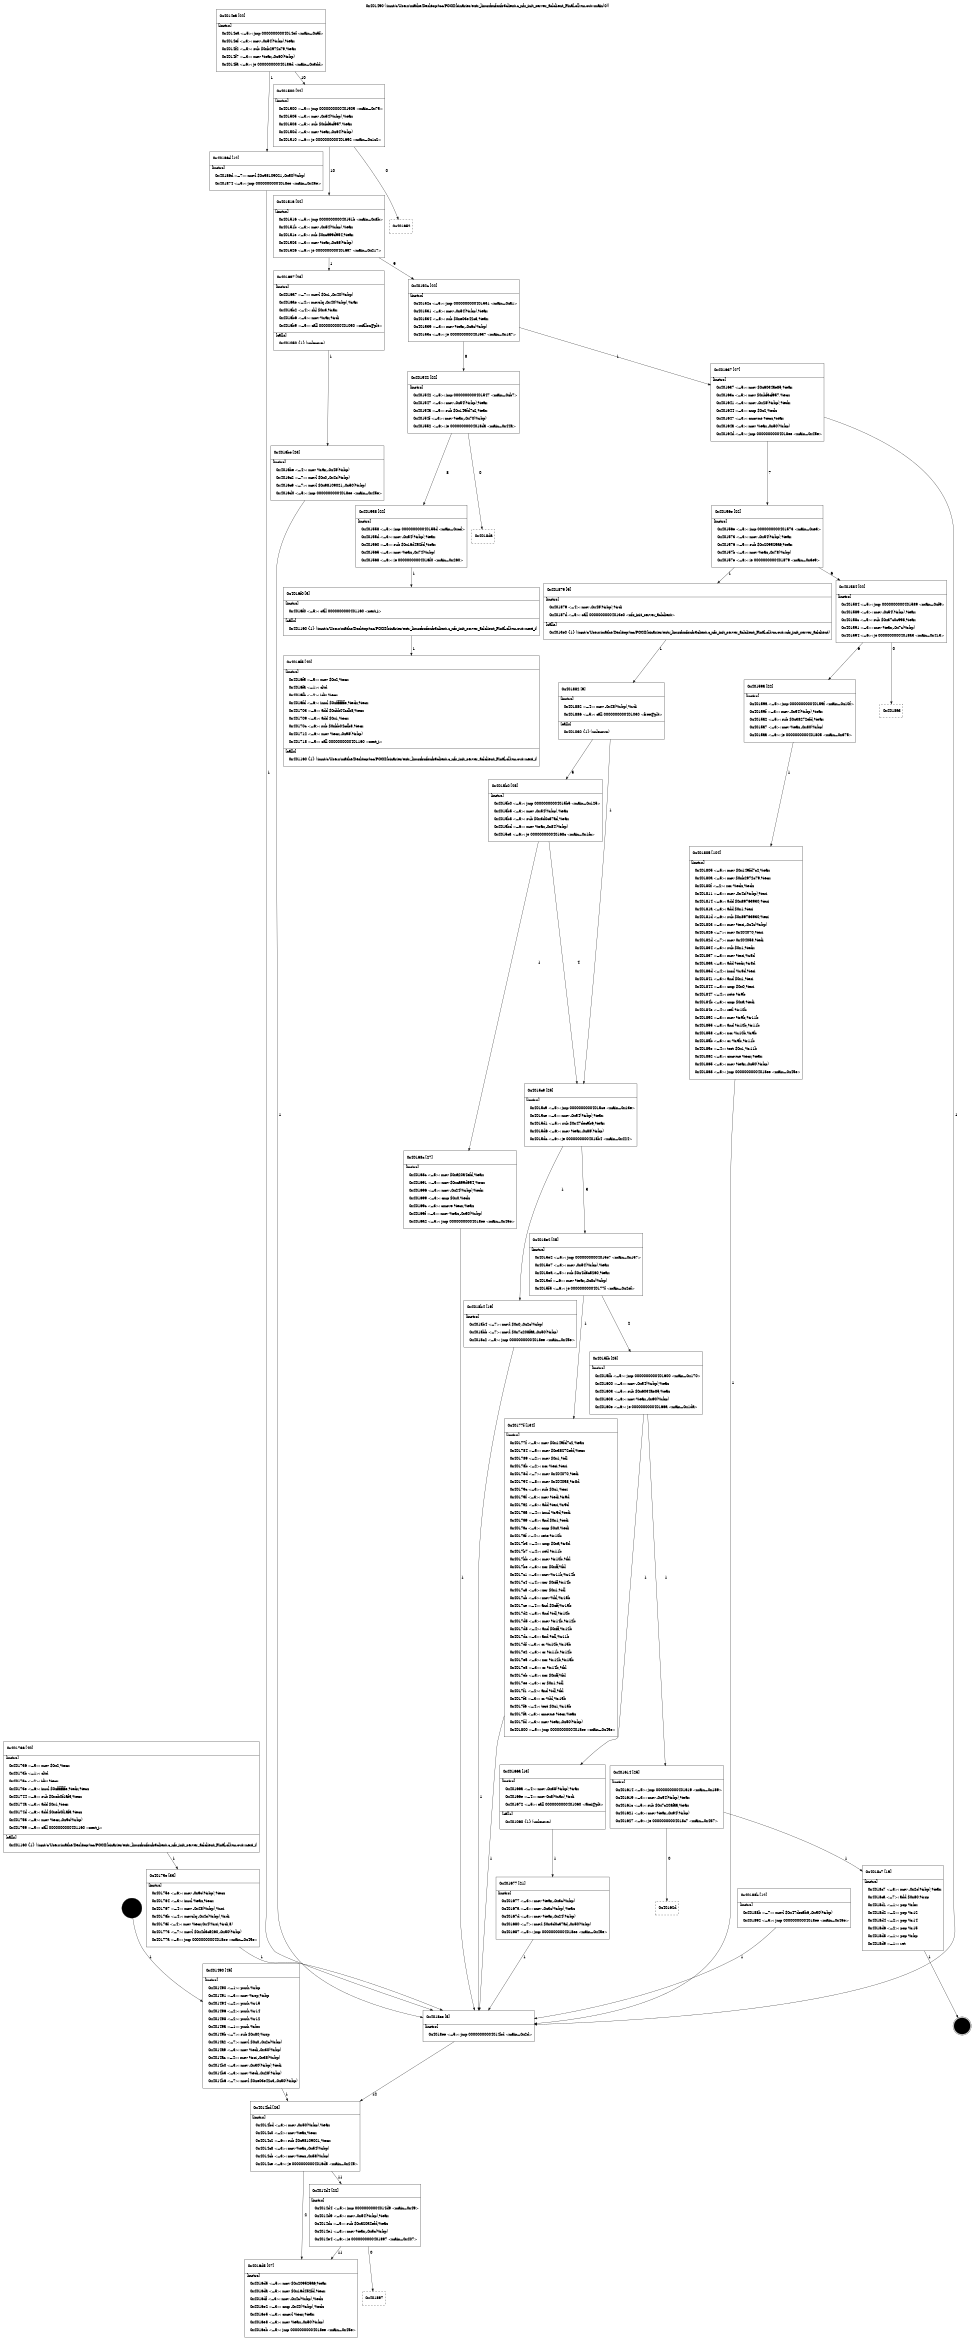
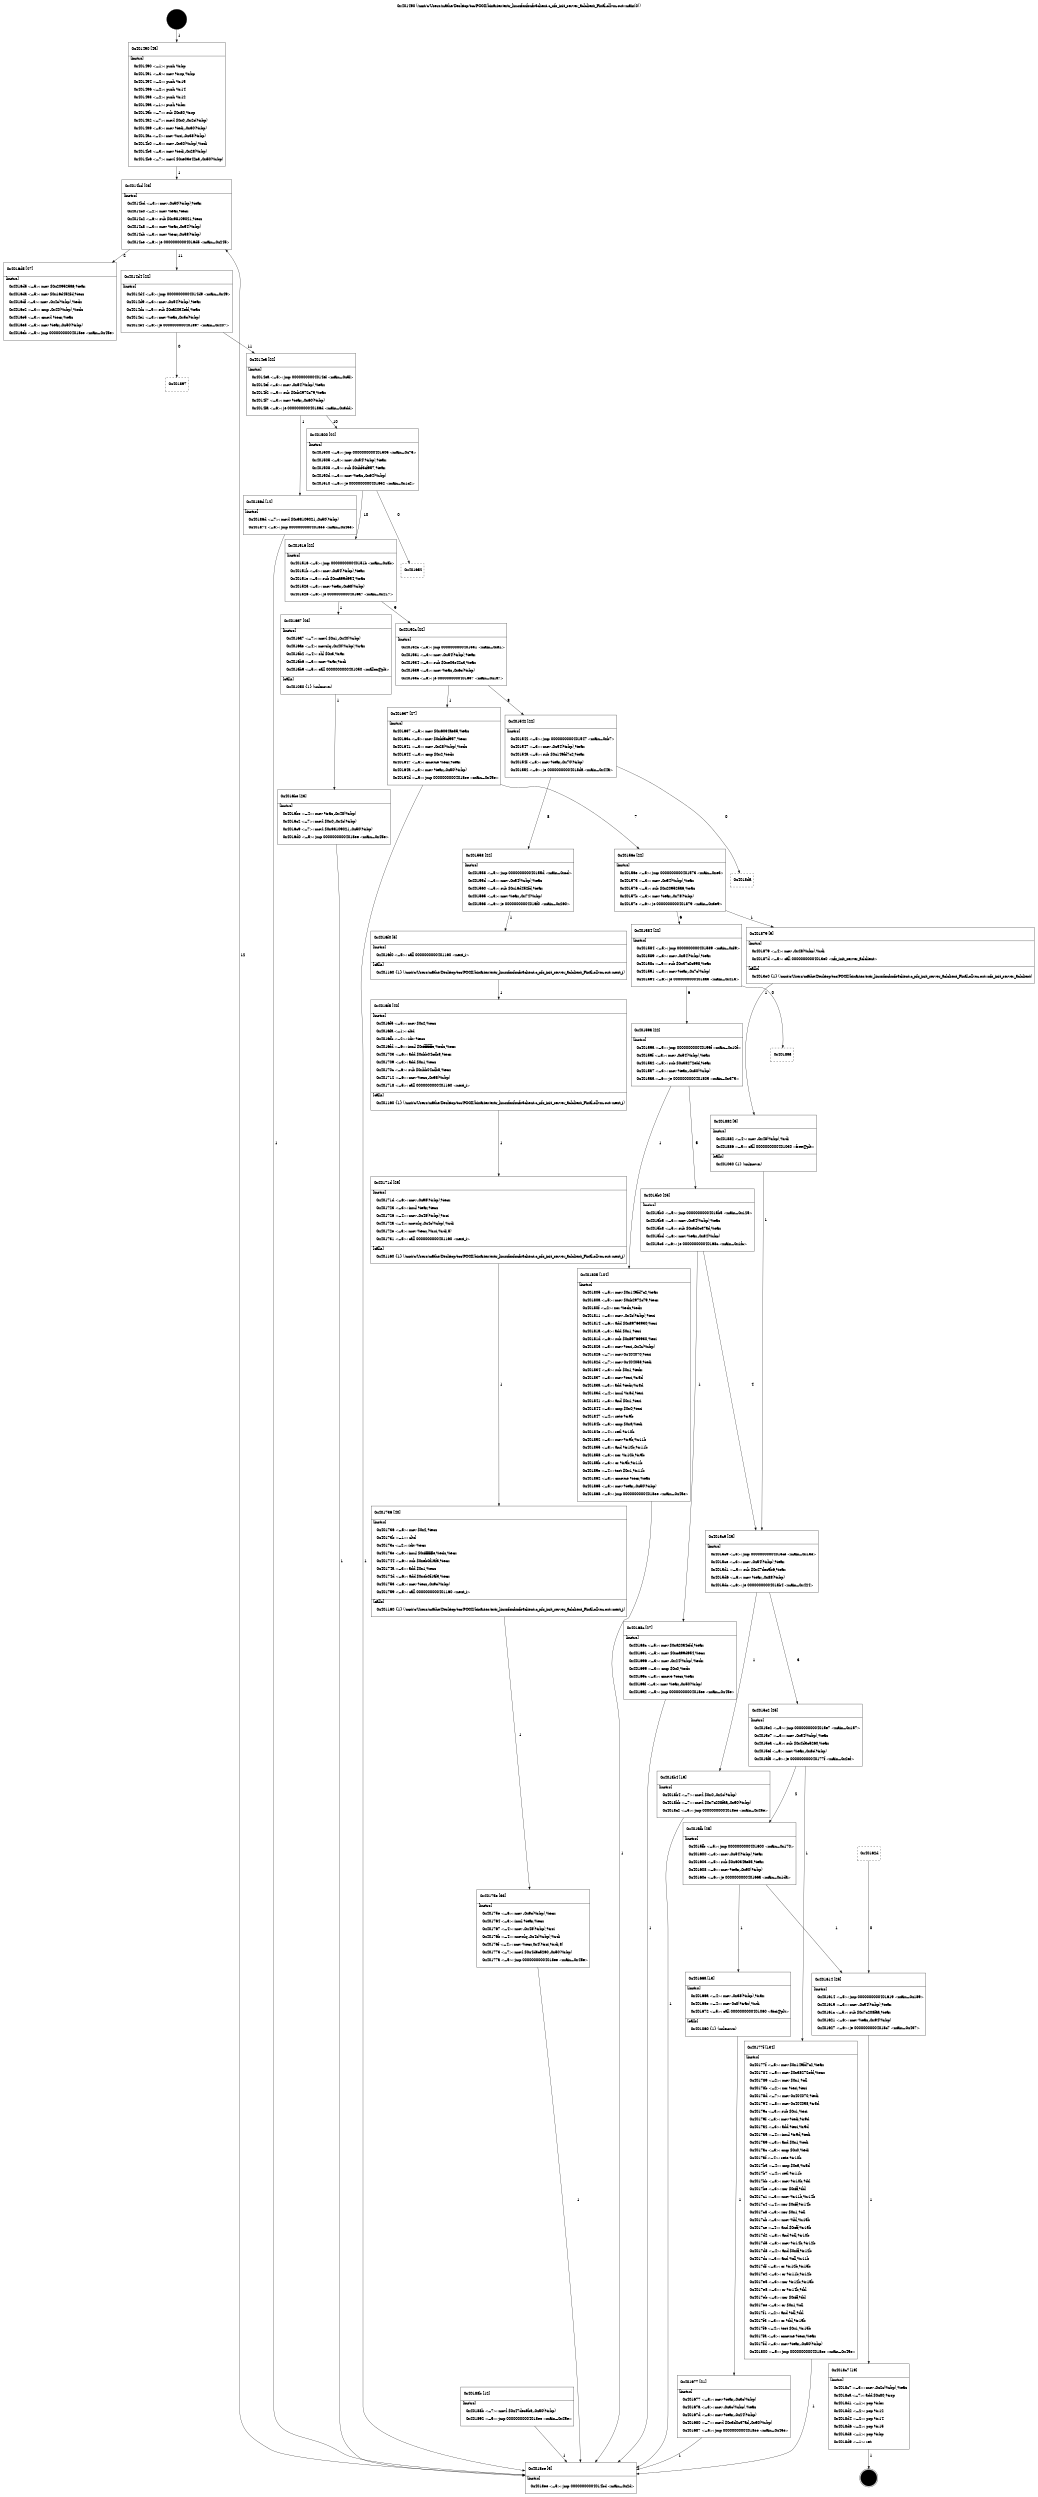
(580, 758) -> (692, 1136)
none -> (499, 1220)
(667, 1863) -> (869, 1915)
(337, 2252) -> (238, 342)
